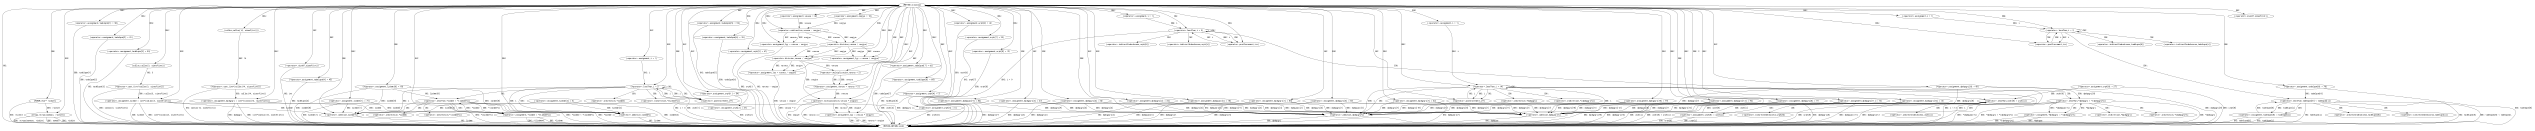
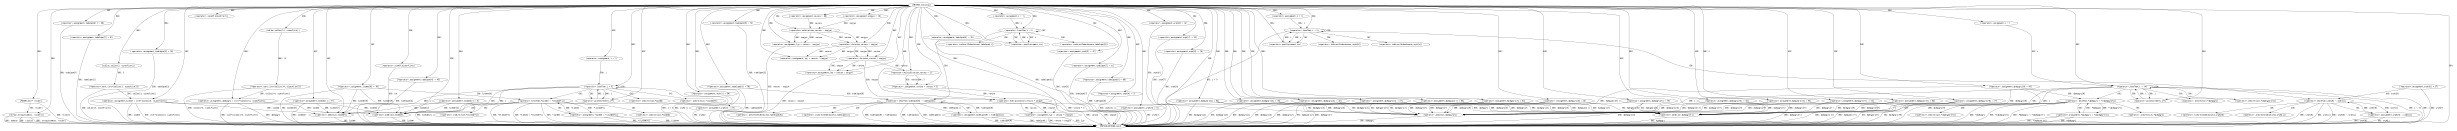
(567, 9) -> (563, 8)
